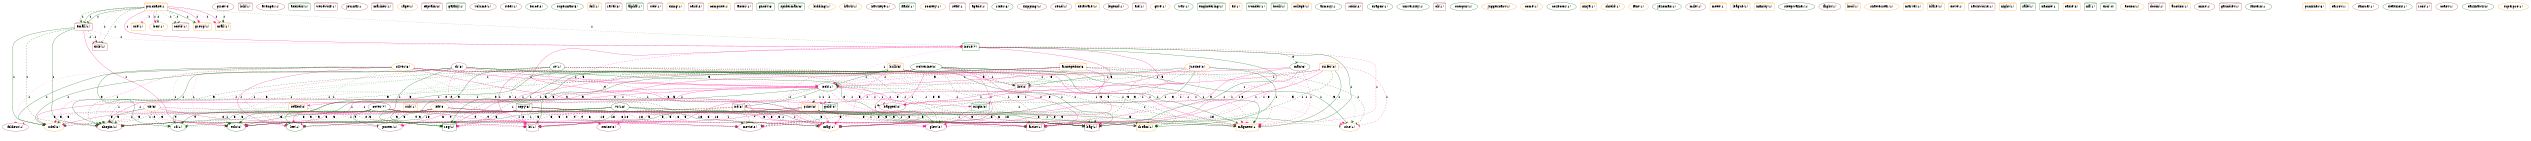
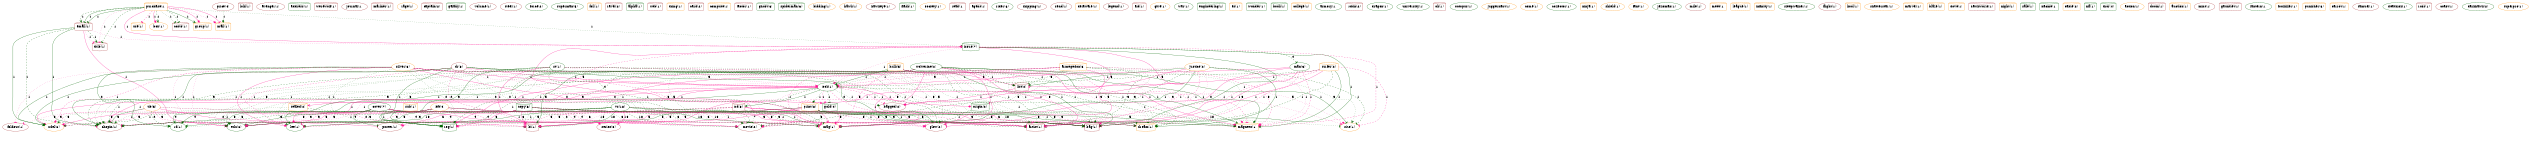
none -> (2287, 7)
(663, 72) -> (382, 118)
(647, 80) -> none
